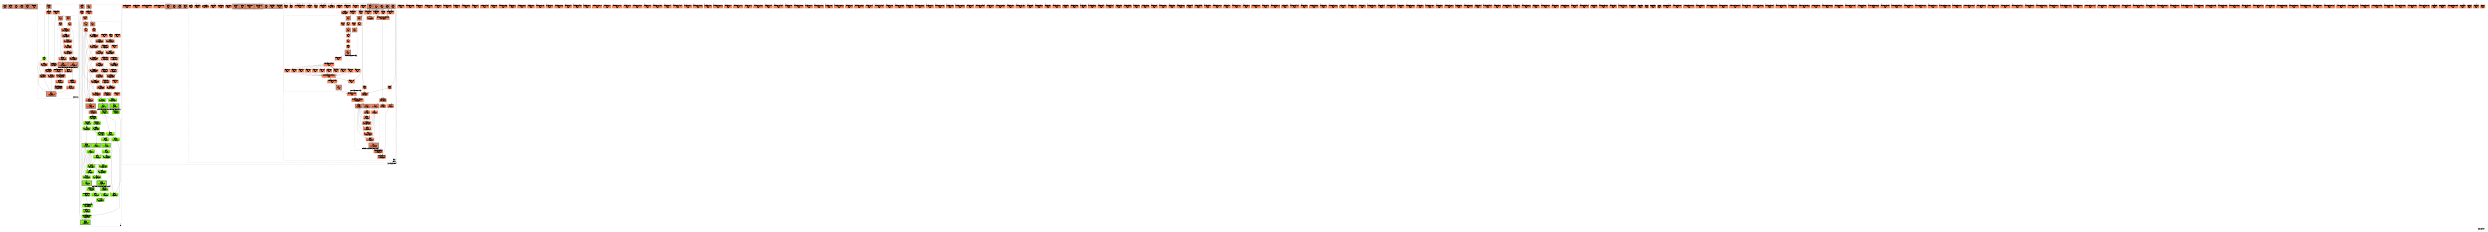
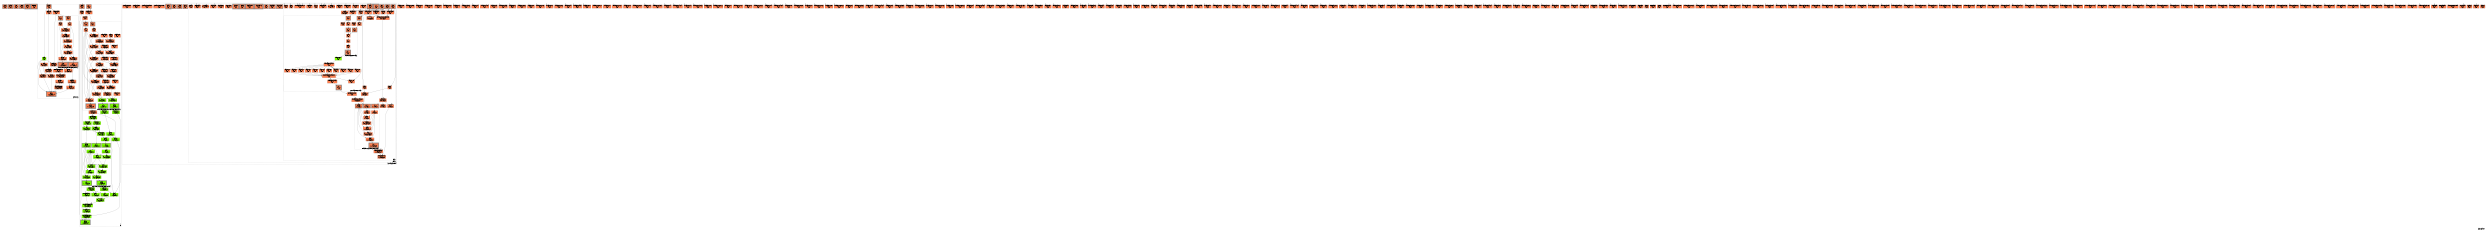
(338, 59) -> (338, 59)
